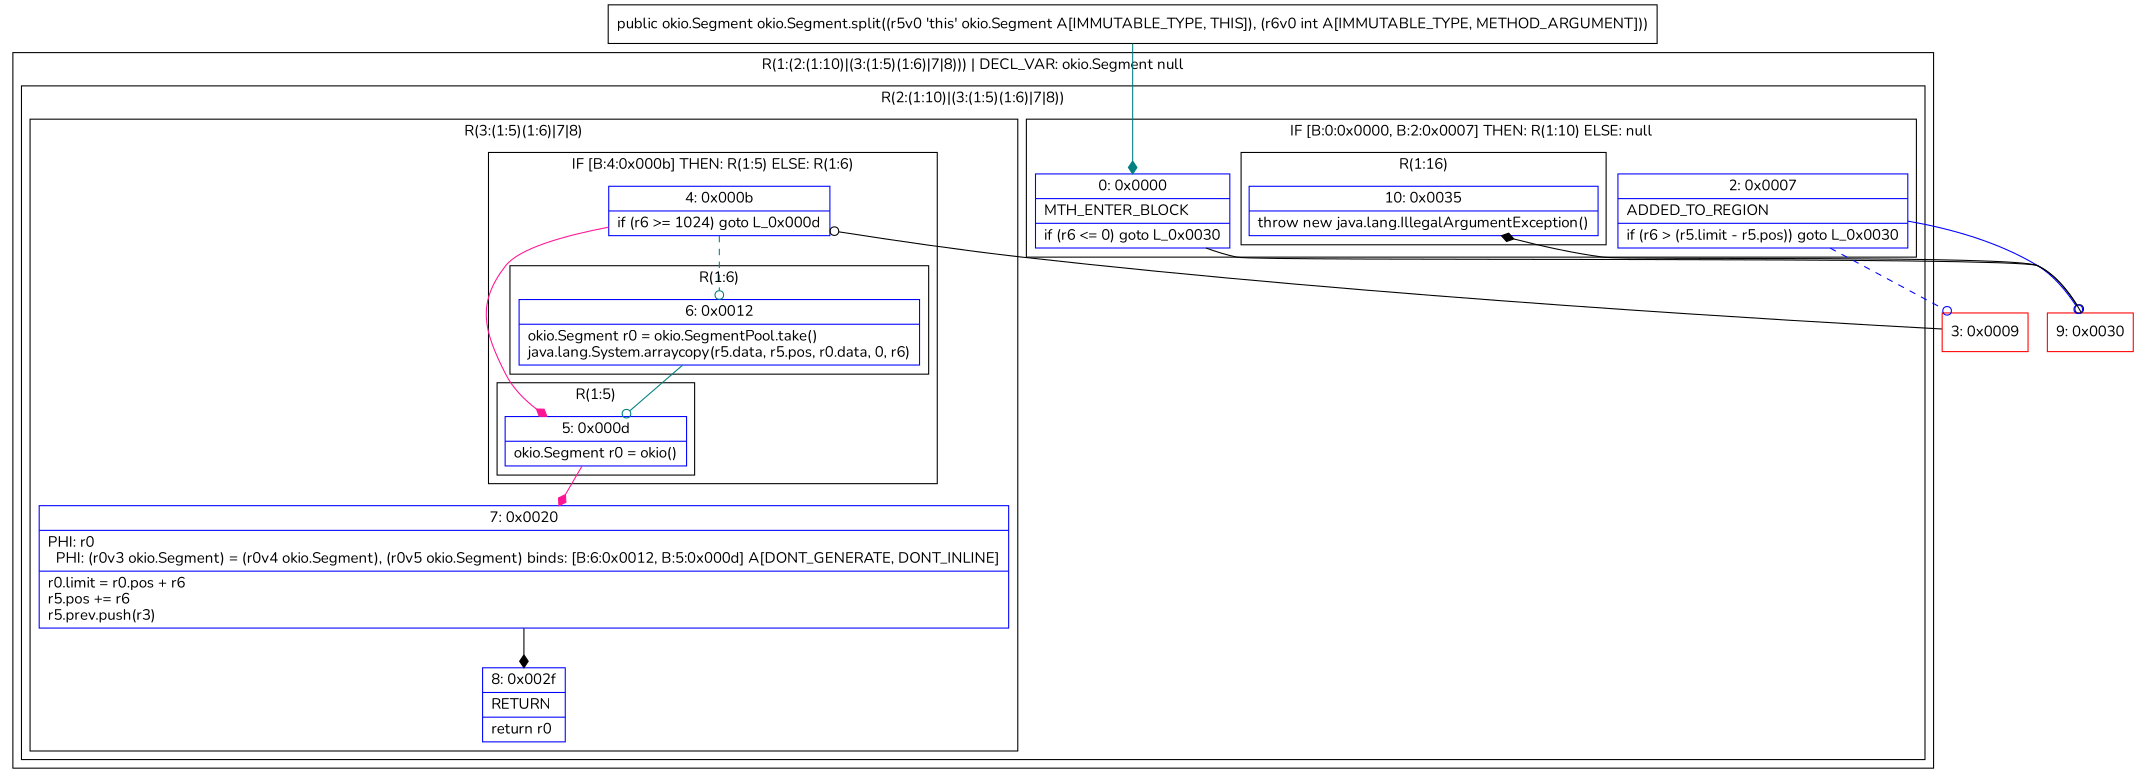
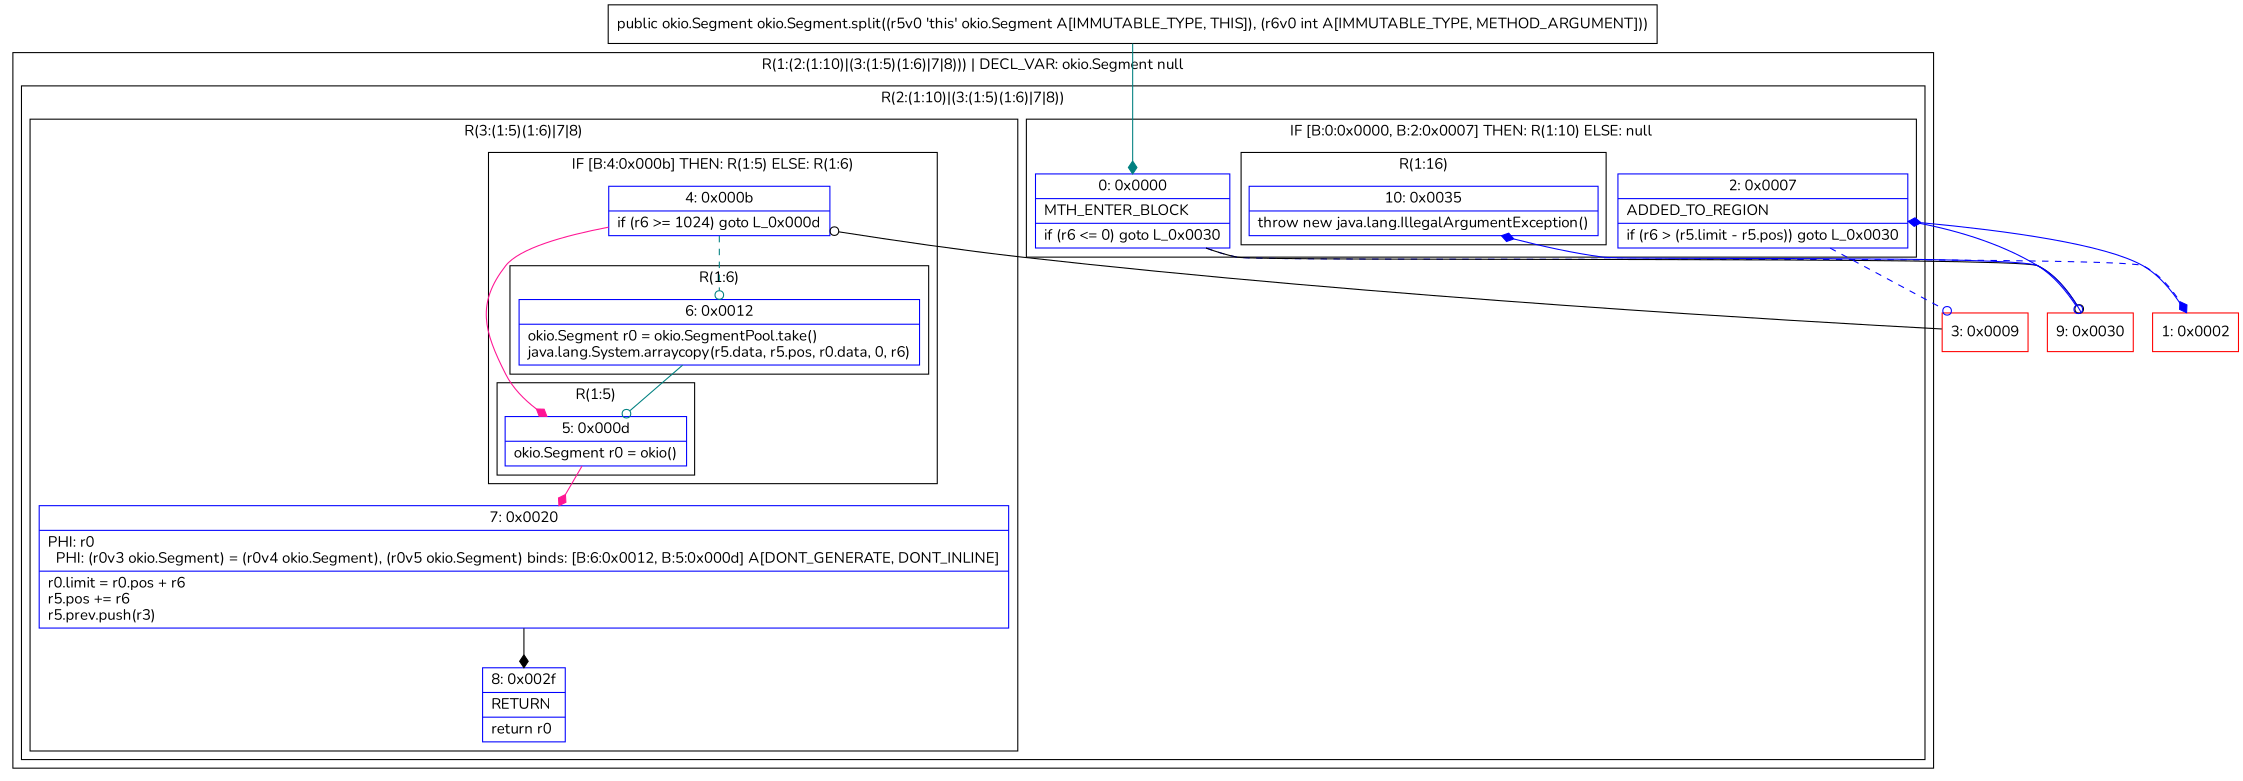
(1808, 259) -> (1808, 259)
none -> (2196, 332)
